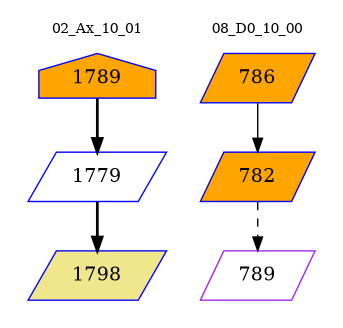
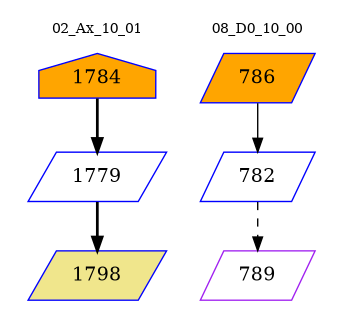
(97, 78) -> (97, 78)
(258, 177) -> (258, 177)
